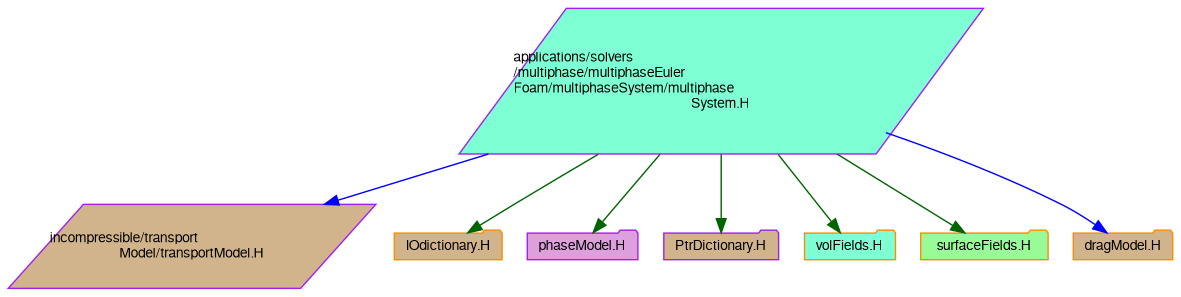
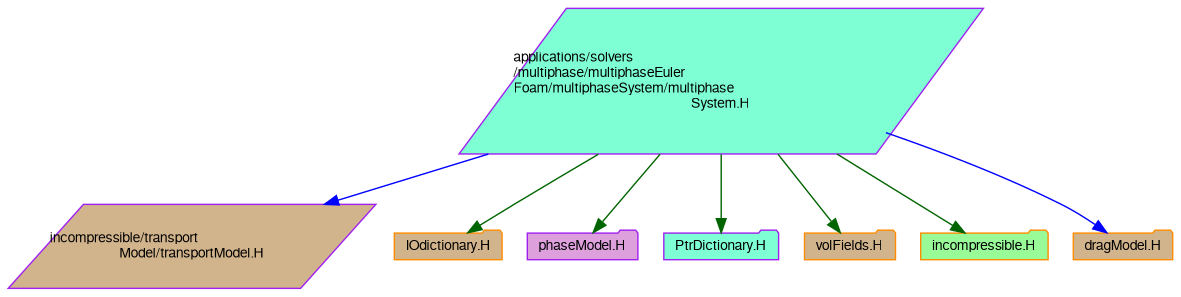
(721, 246) -> (721, 246)
(850, 246) -> (850, 246)
(984, 246) -> (984, 246)
